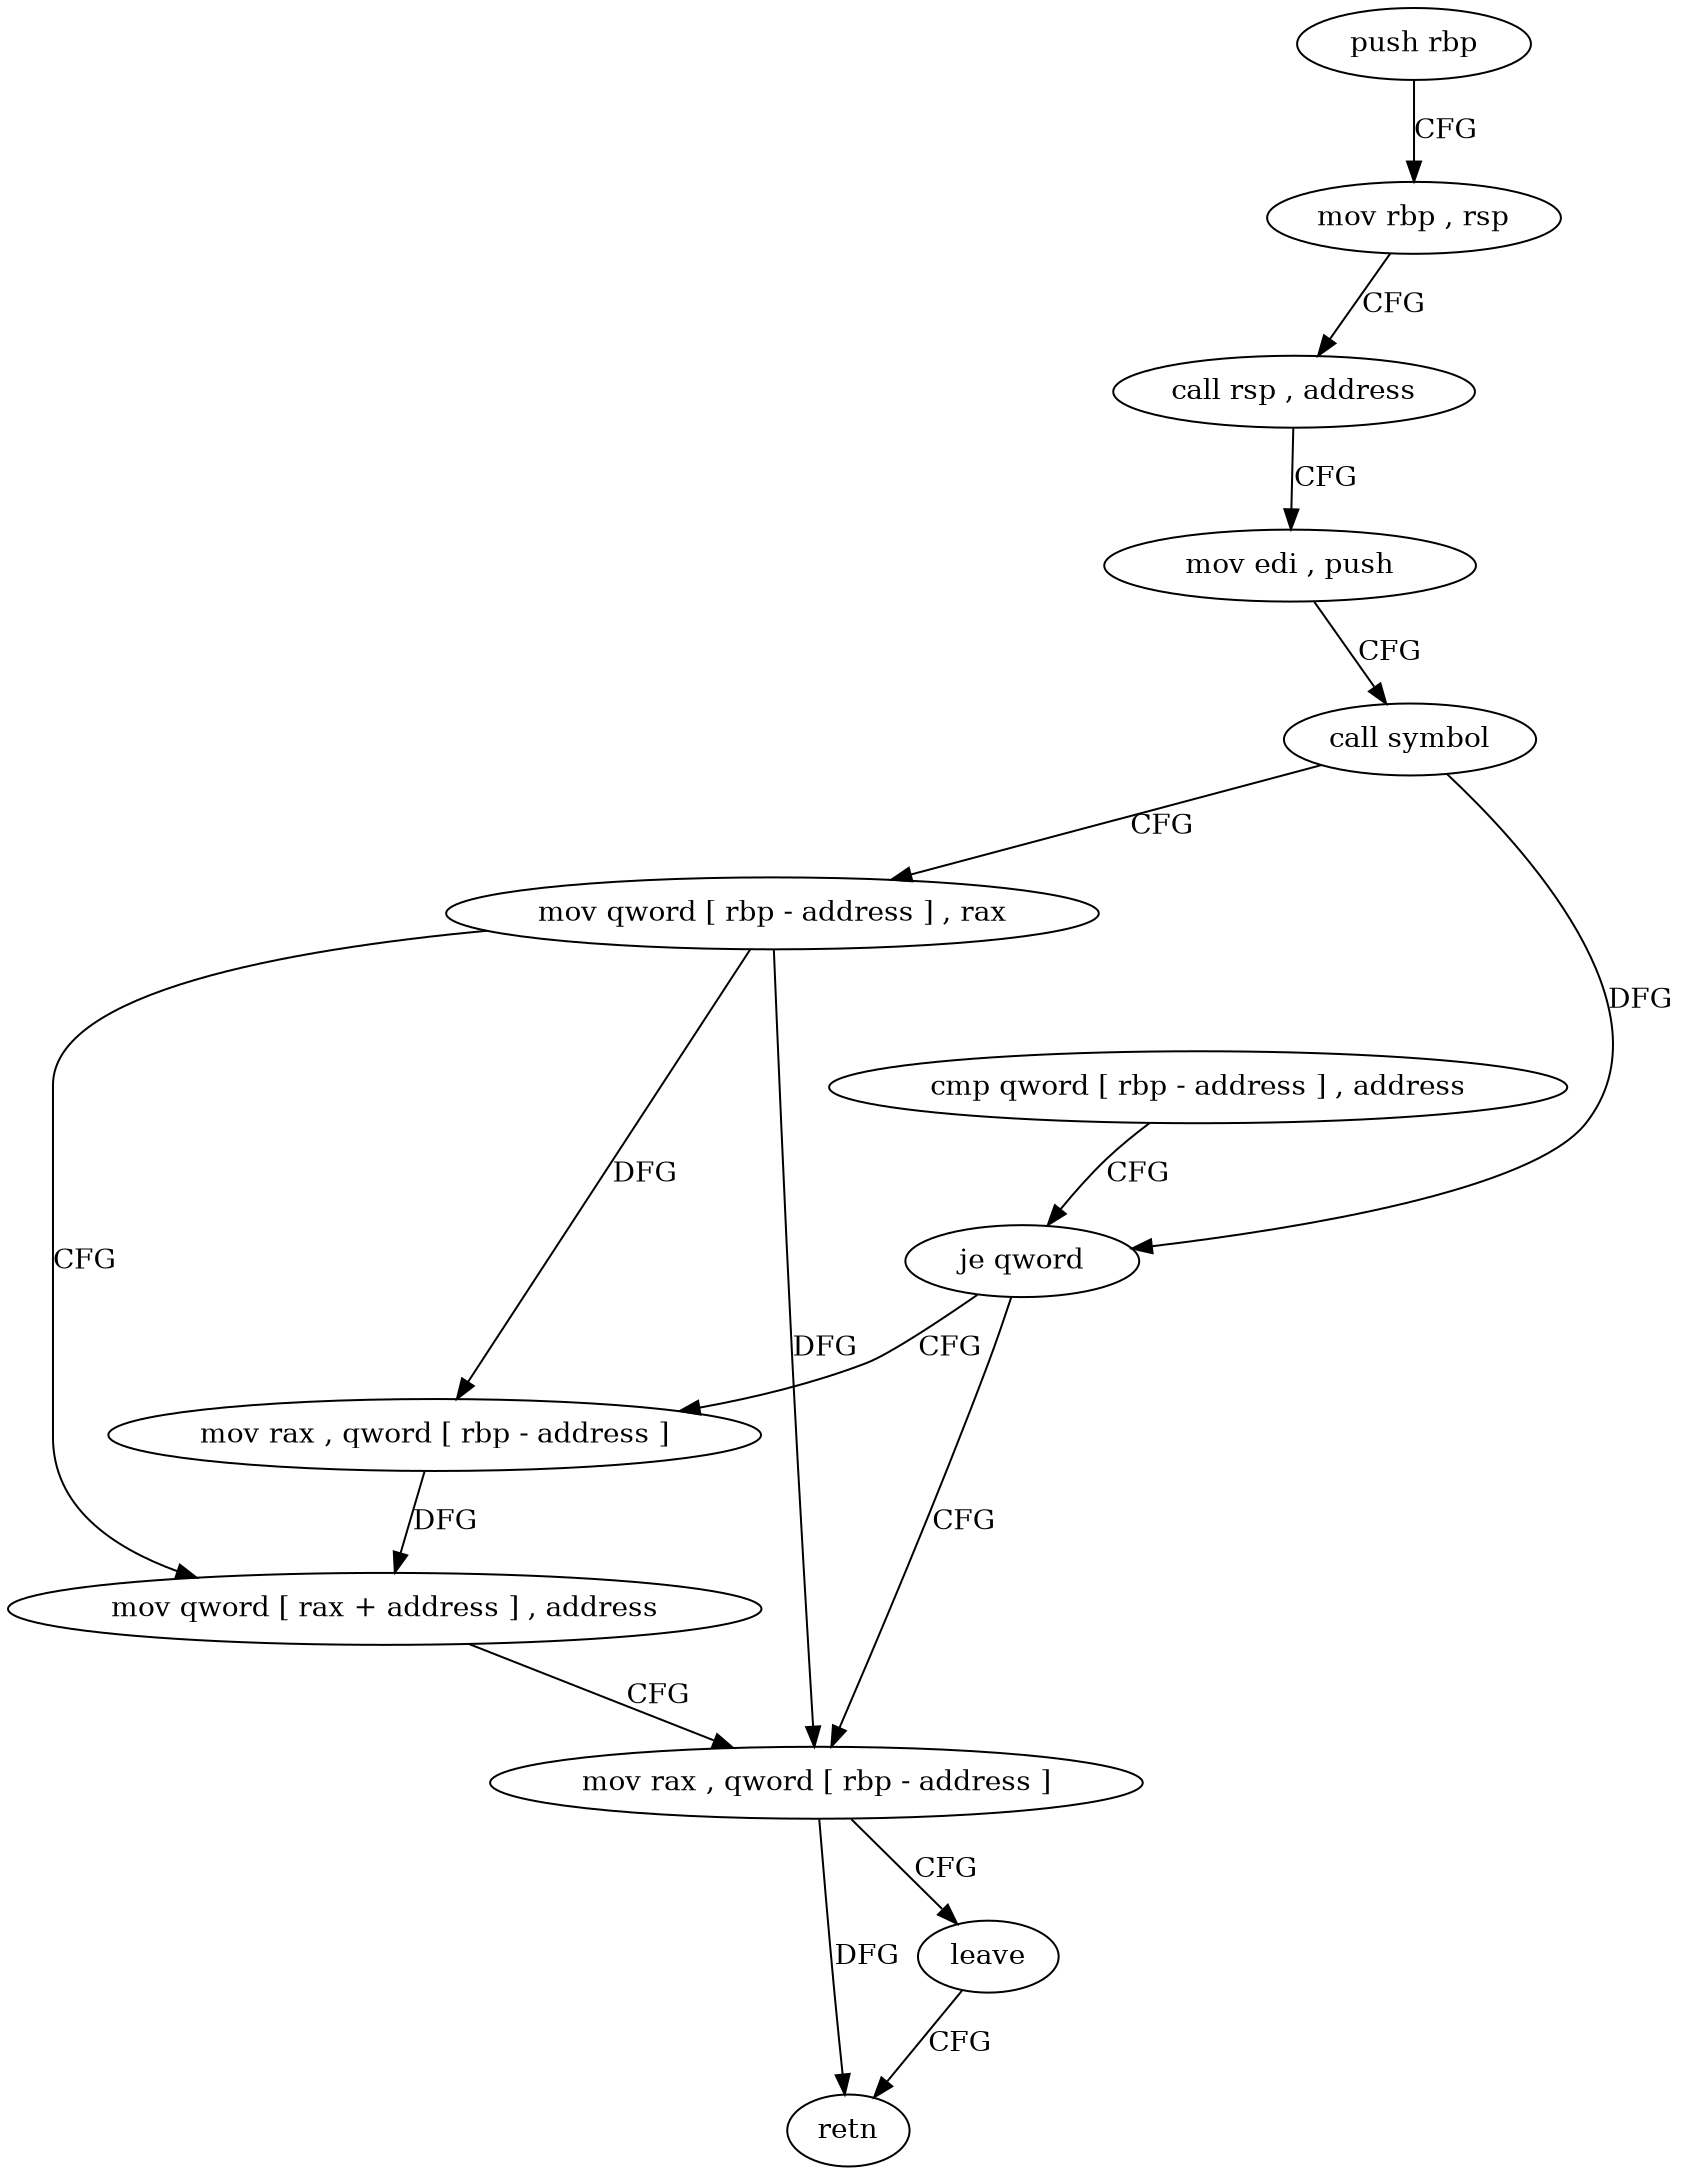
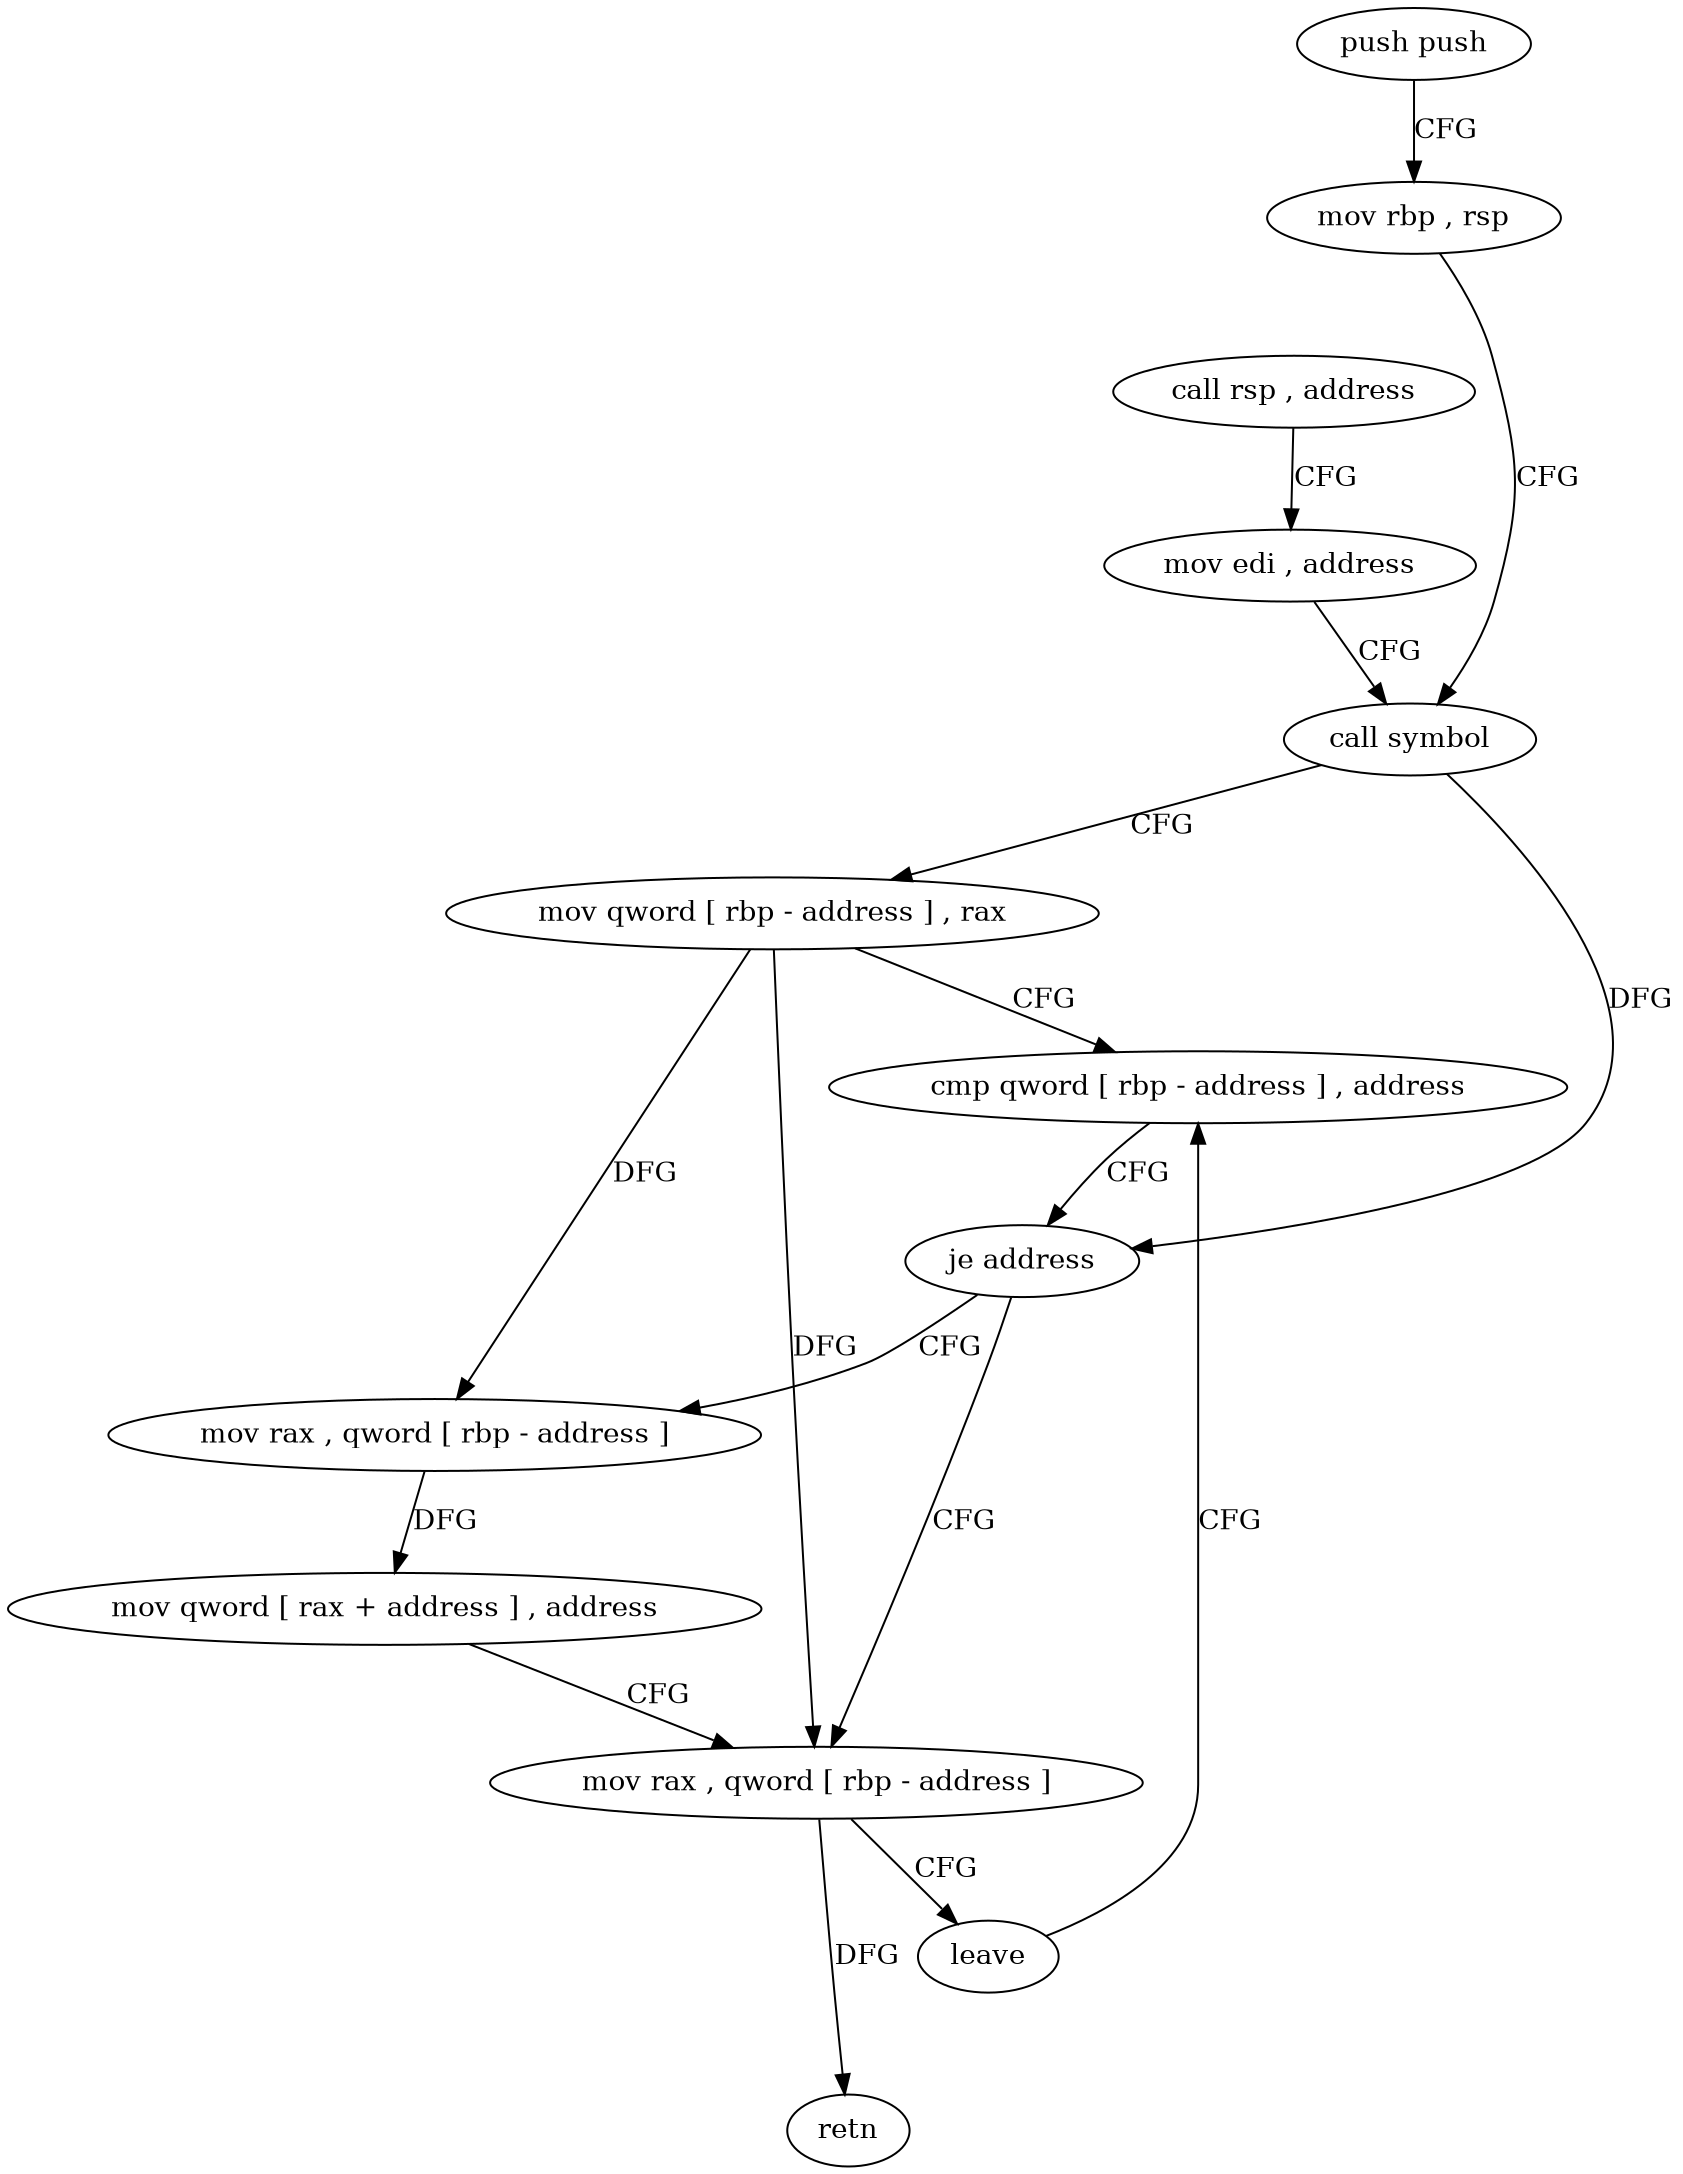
(1414, 44) -> (1414, 44)
(1360, 296) -> (1514, 469)
(1290, 566) -> (1290, 566)
(53, 1118) -> (975, 996)
(1022, 1261) -> (1022, 1261)
(925, 2036) -> (1198, 1578)
